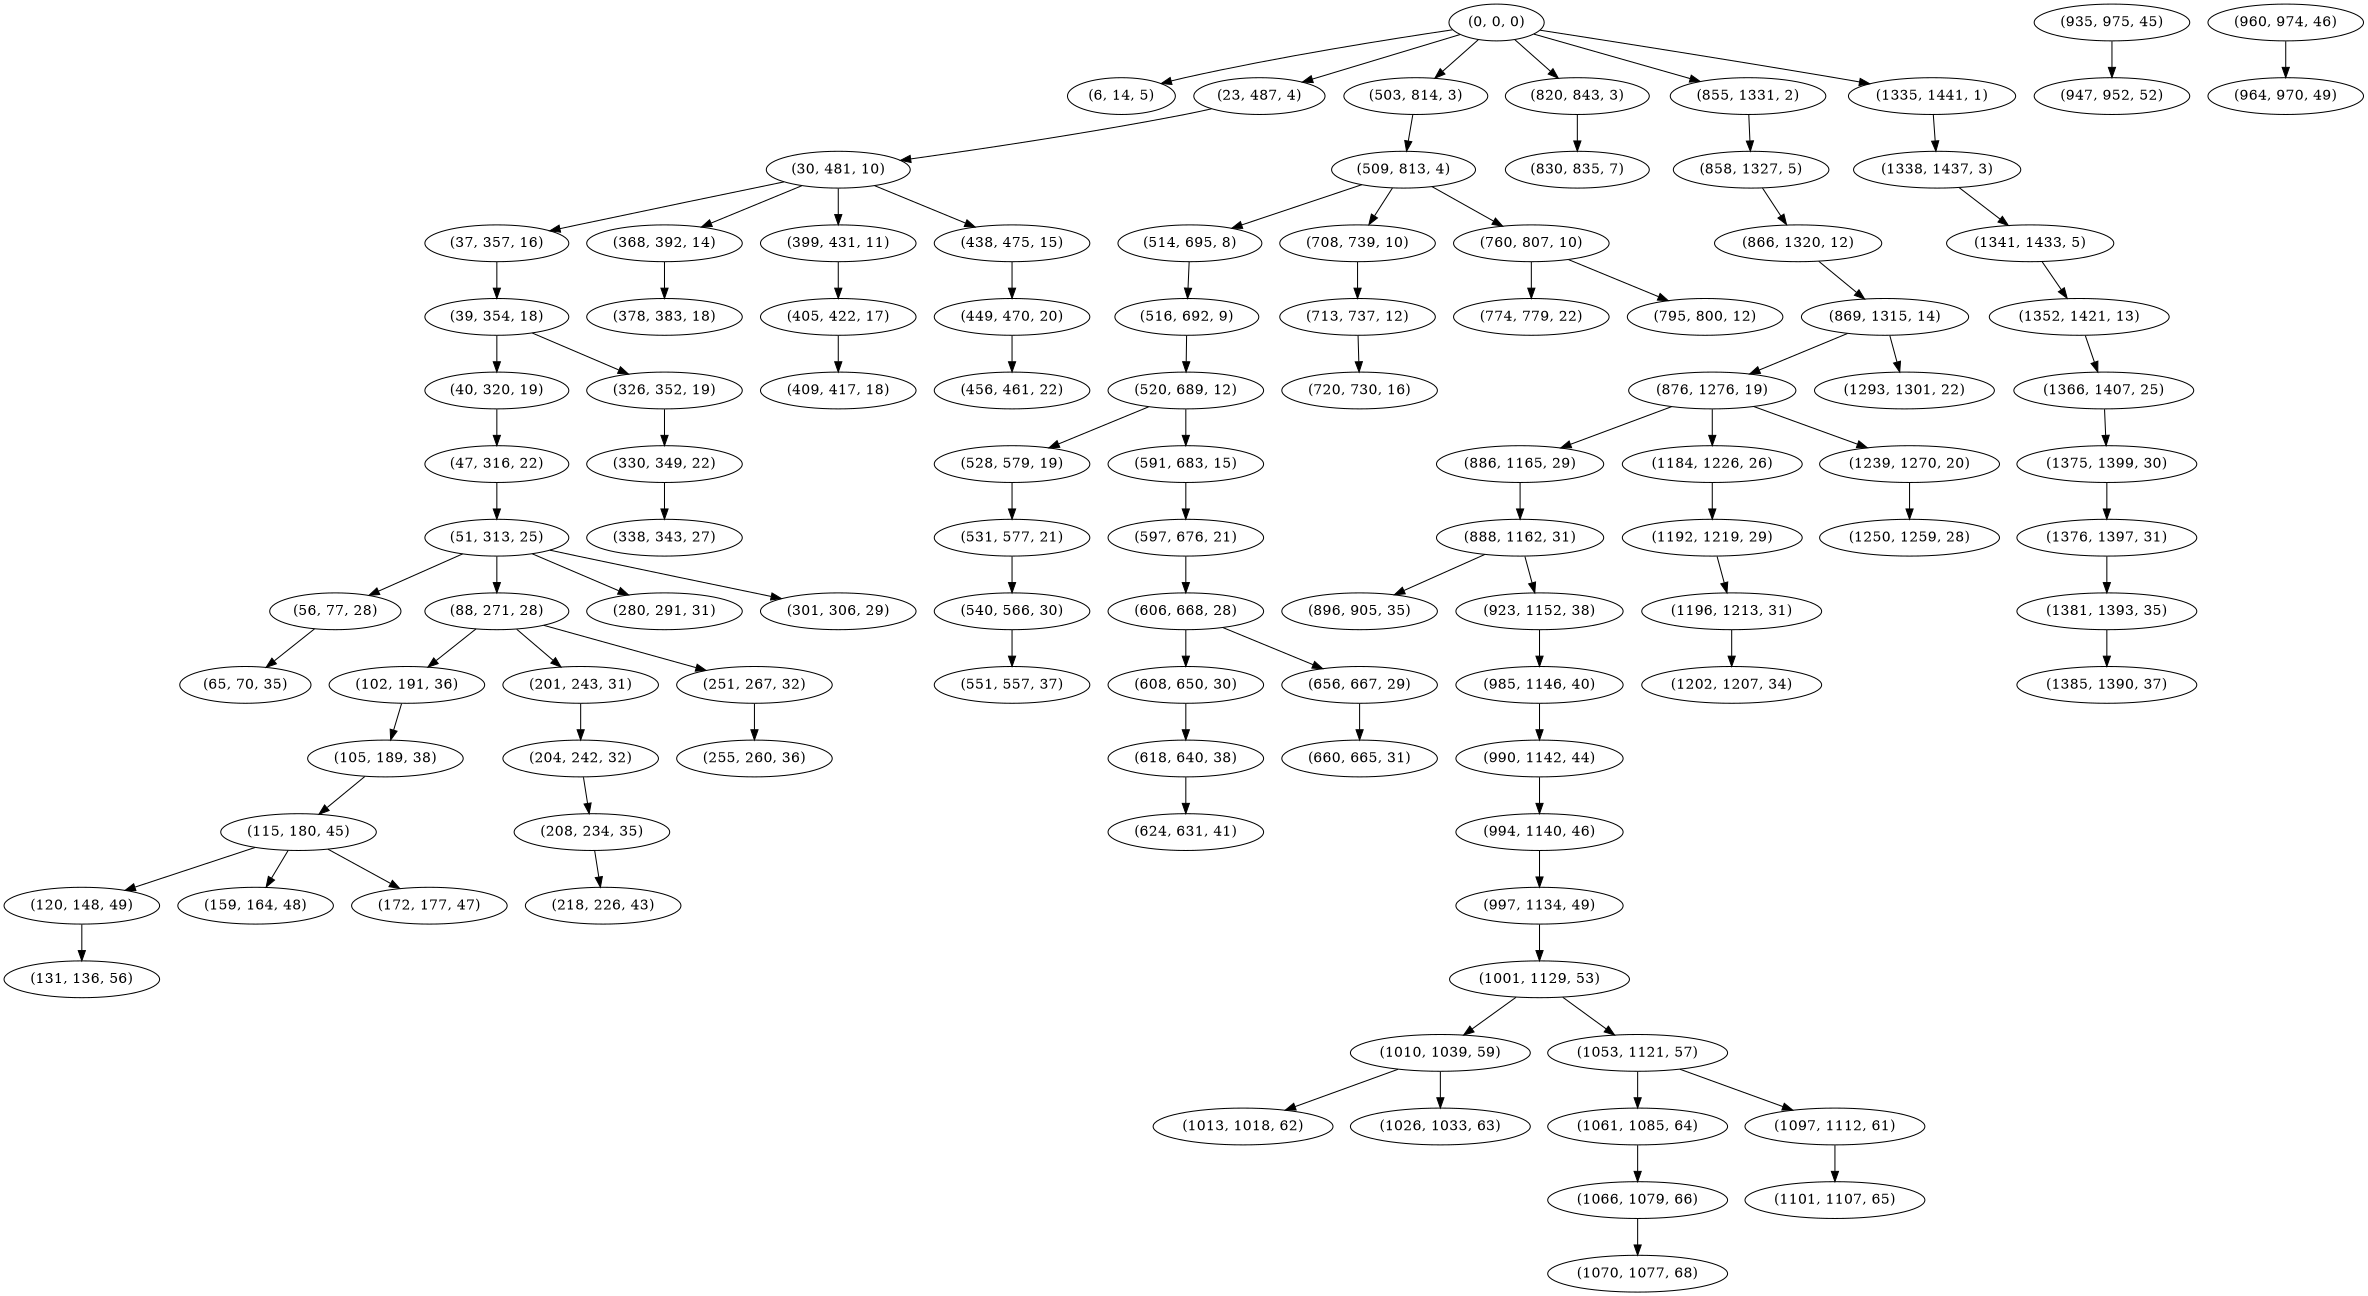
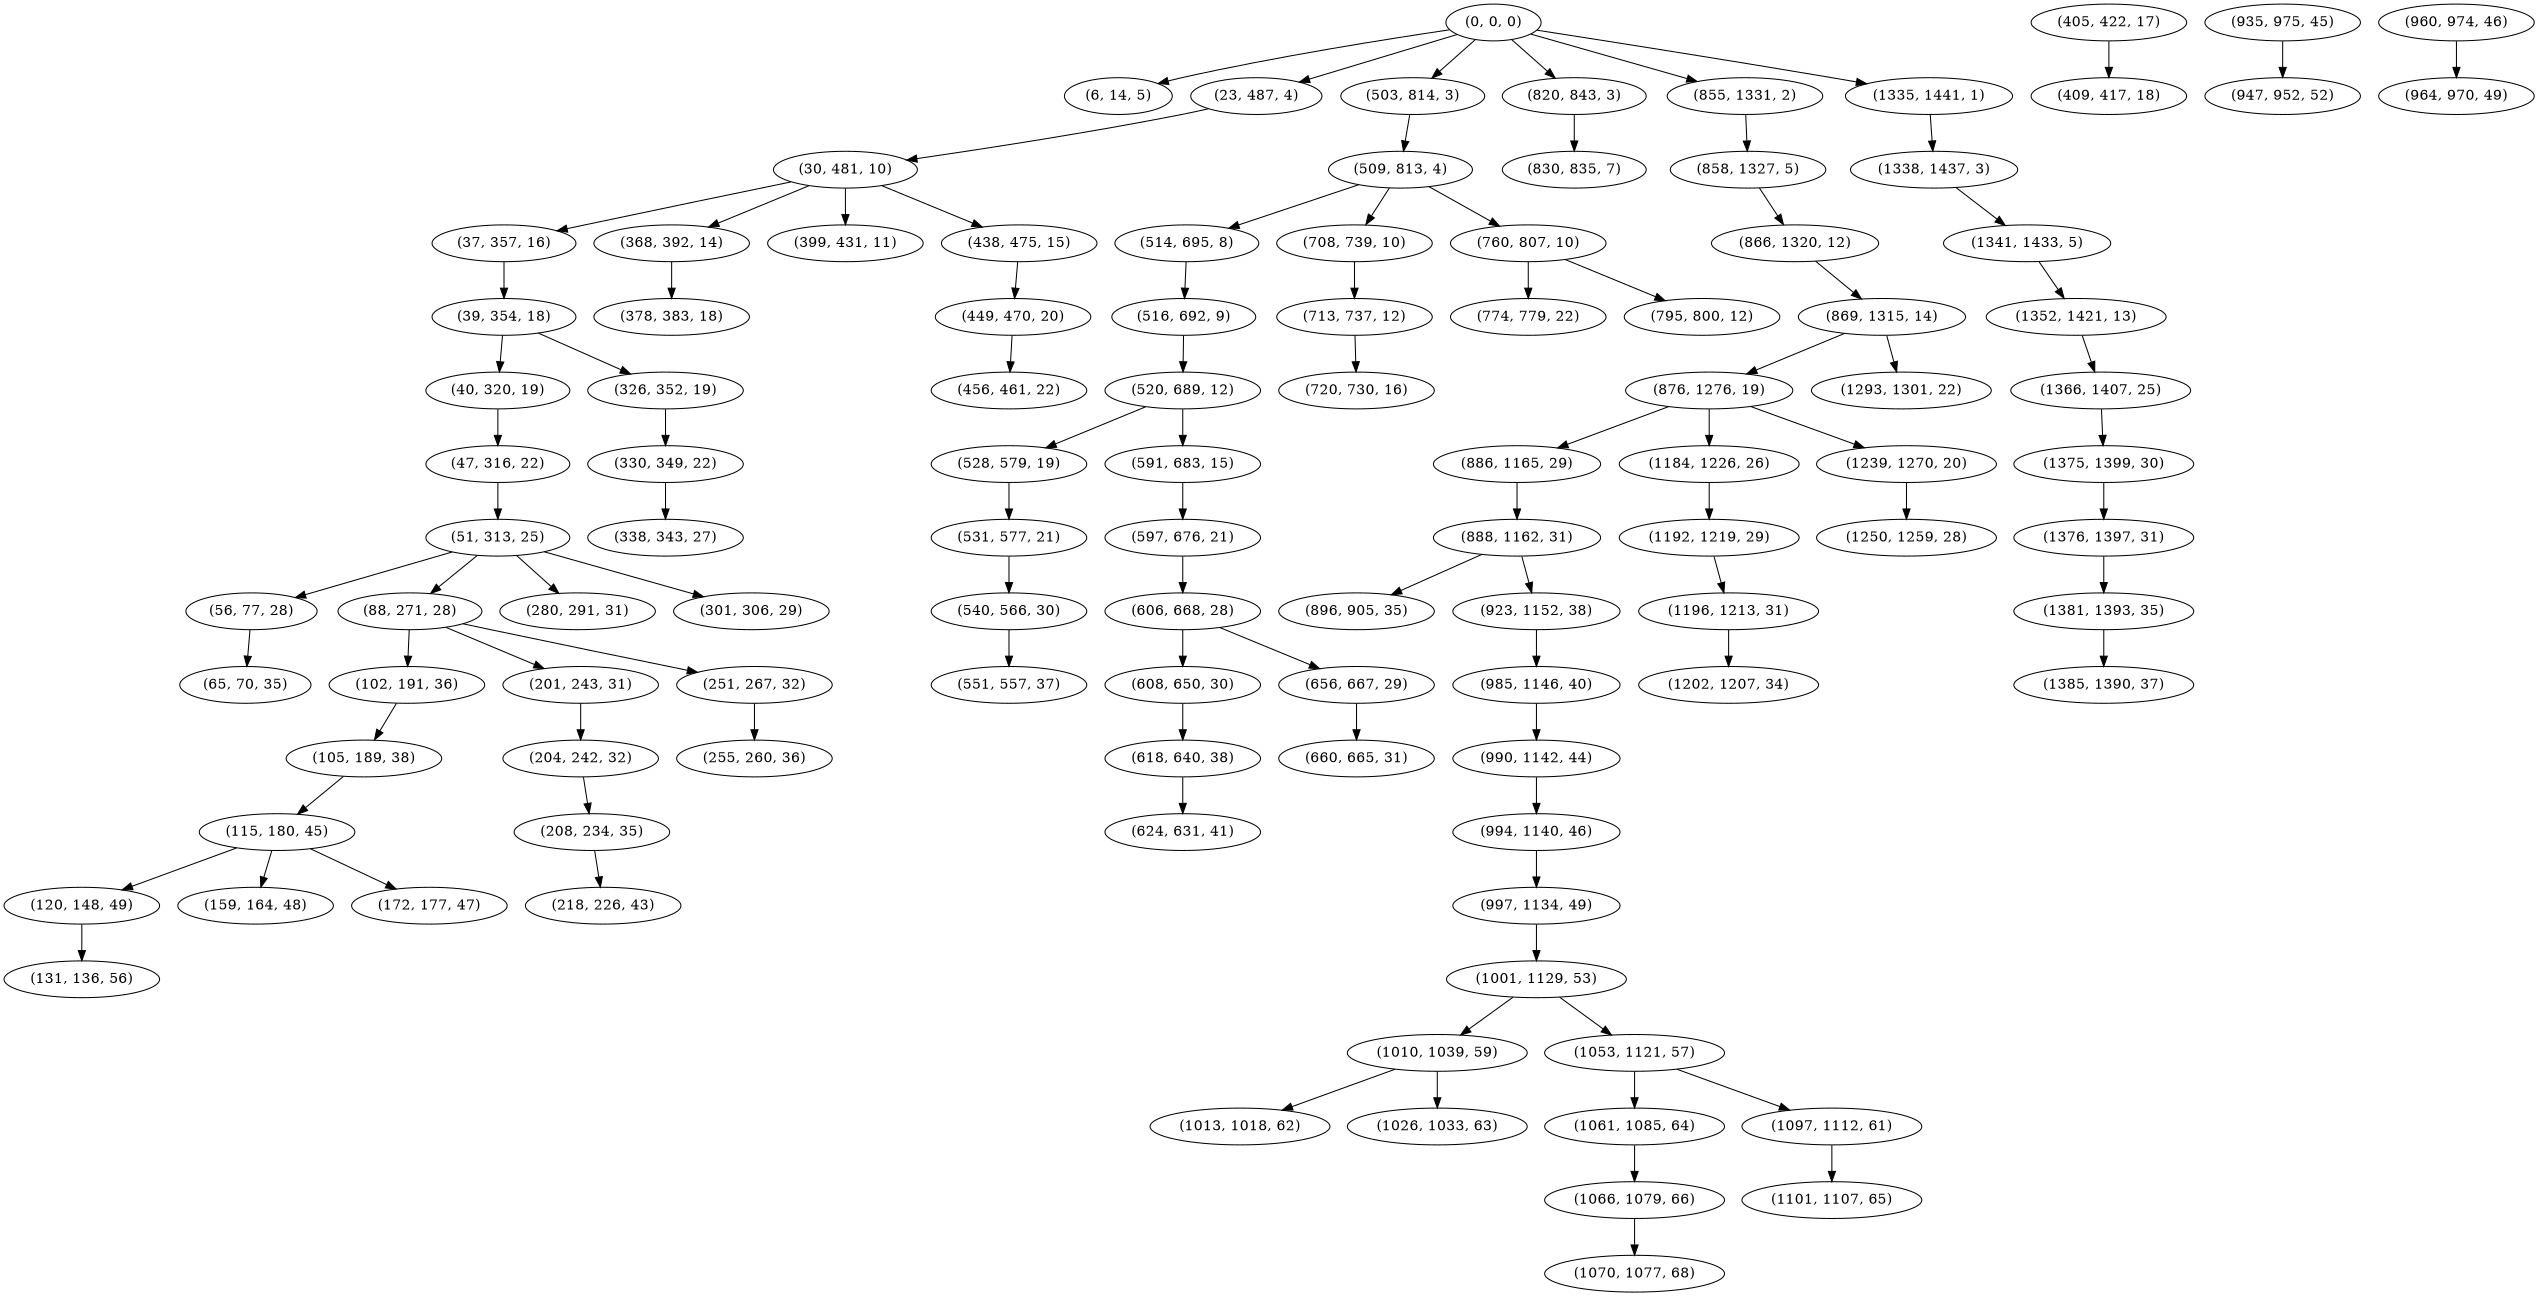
(838, 275) -> none
